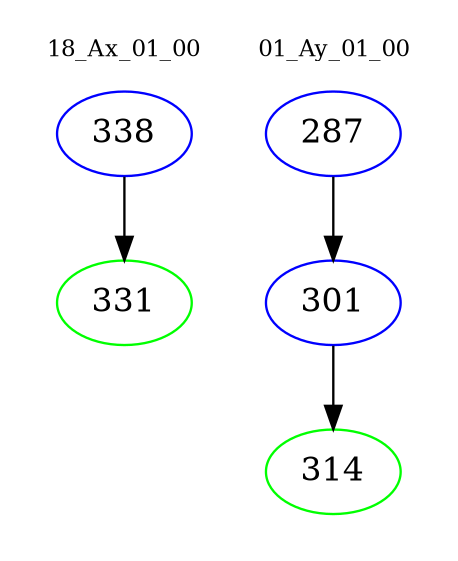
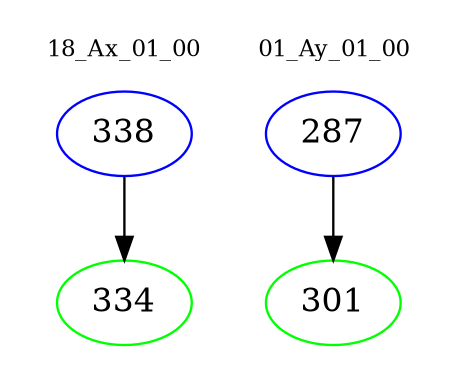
(124, 303) -> (124, 303)
(333, 303) -> (333, 303)
(333, 472) -> none
